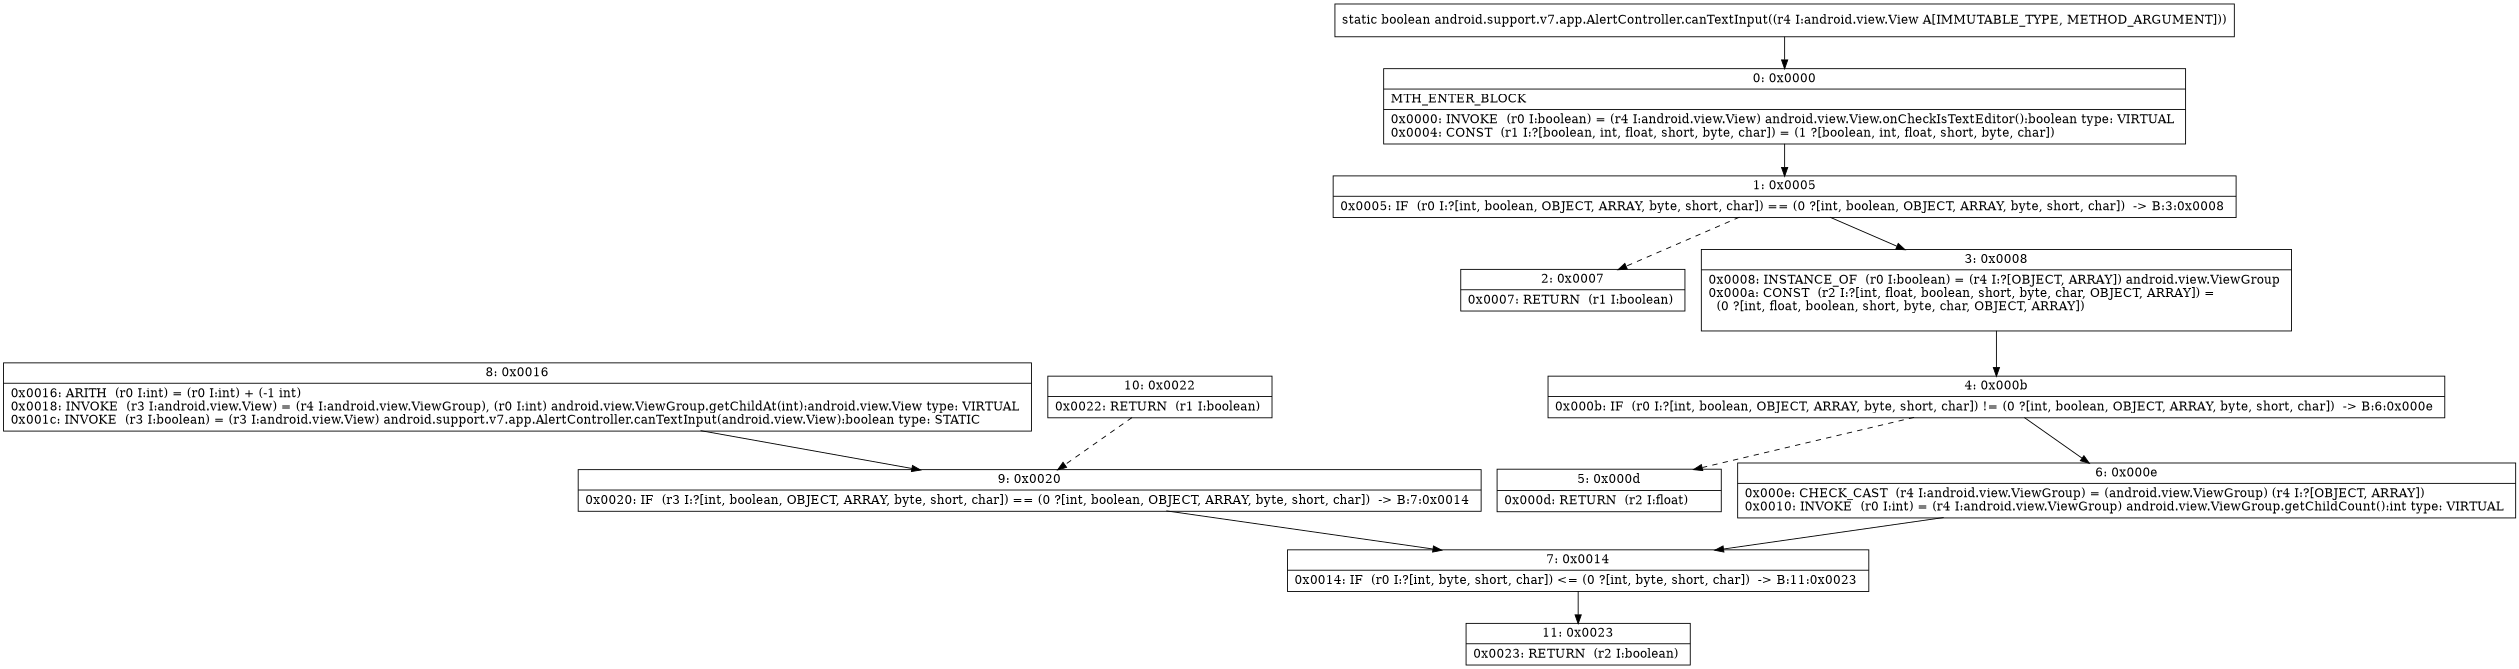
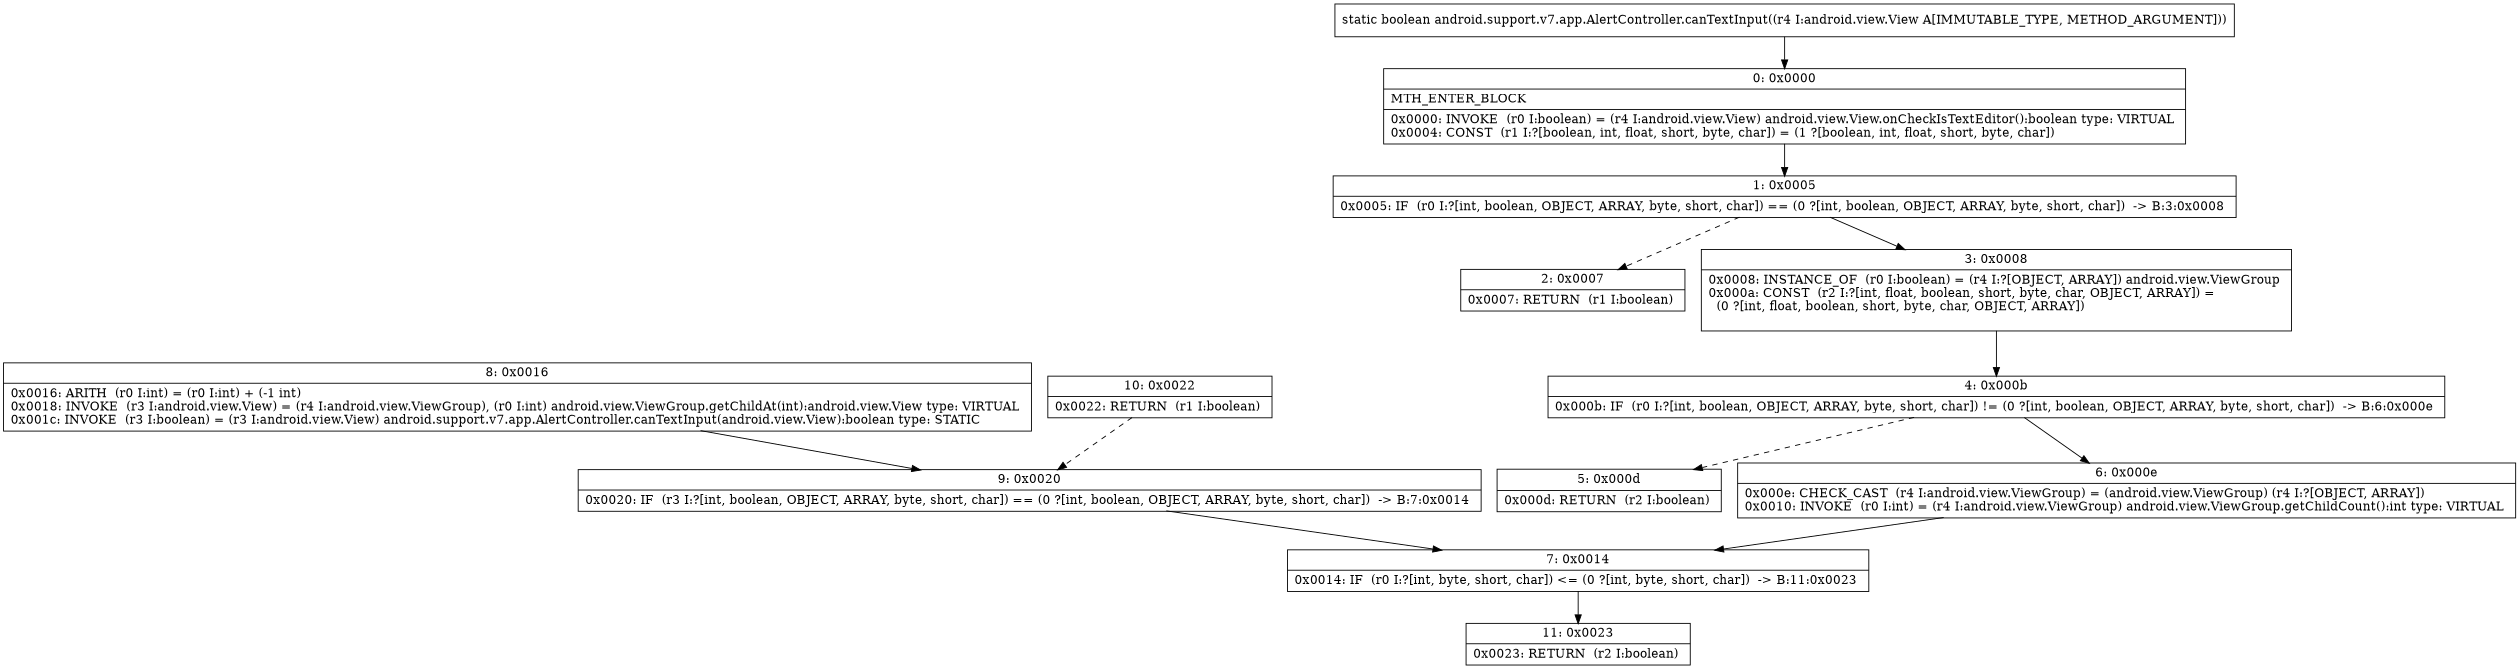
(1599, 501) -> (1609, 501)
